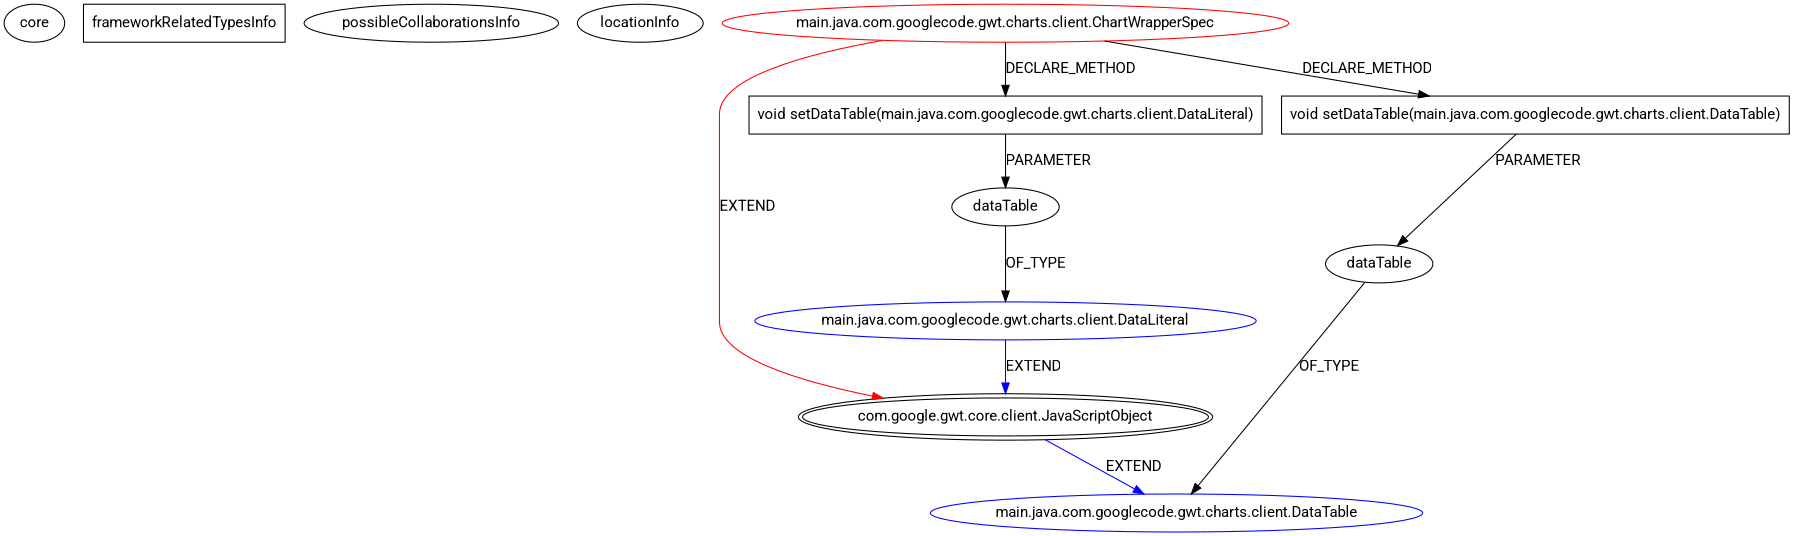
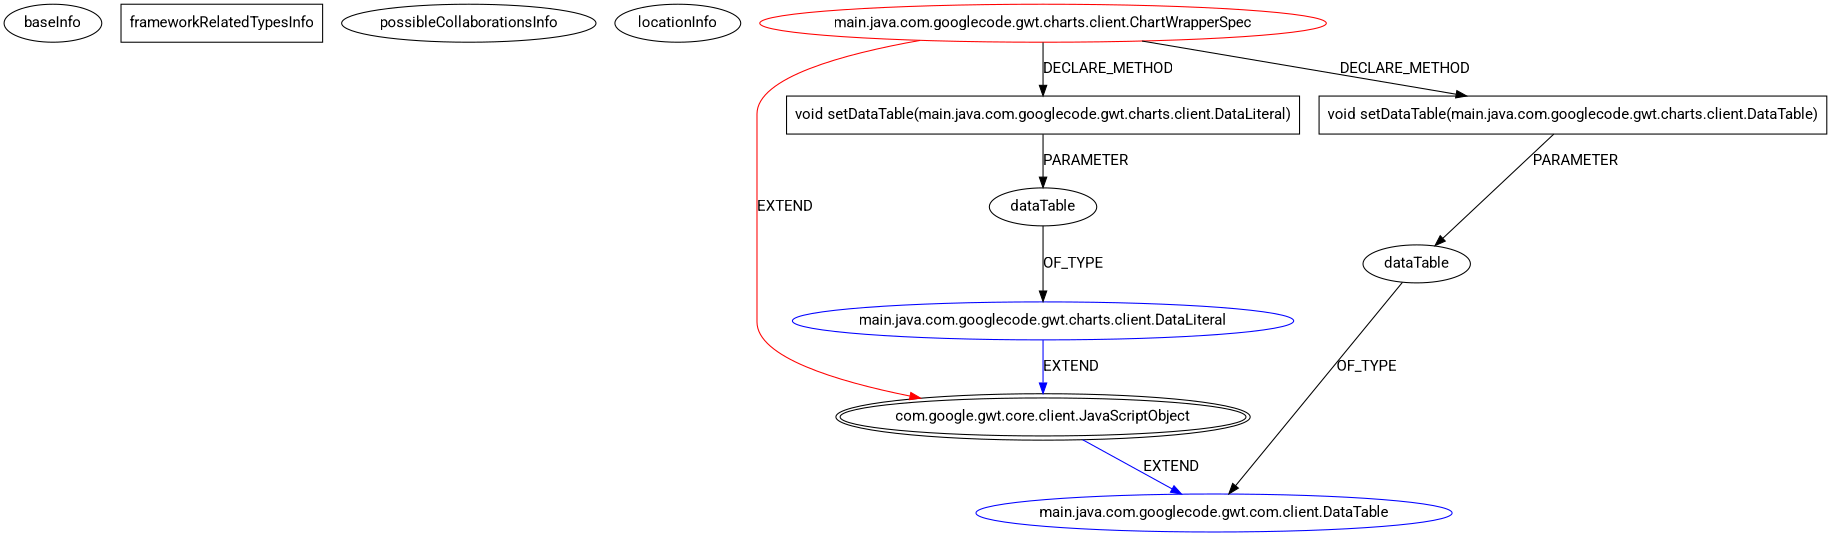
(34, 23) -> (53, 23)
(1177, 513) -> (1214, 513)
